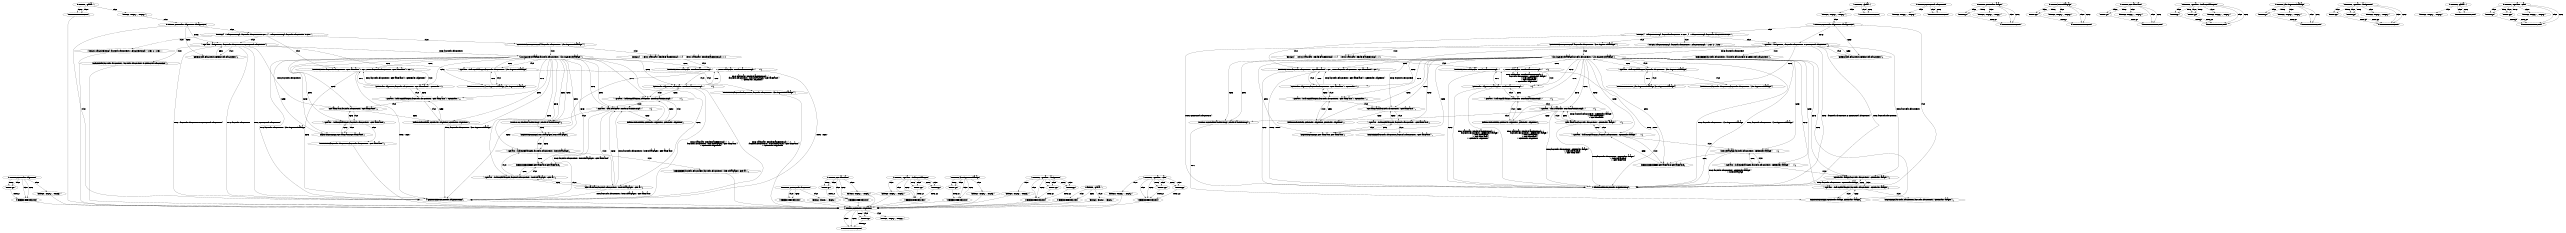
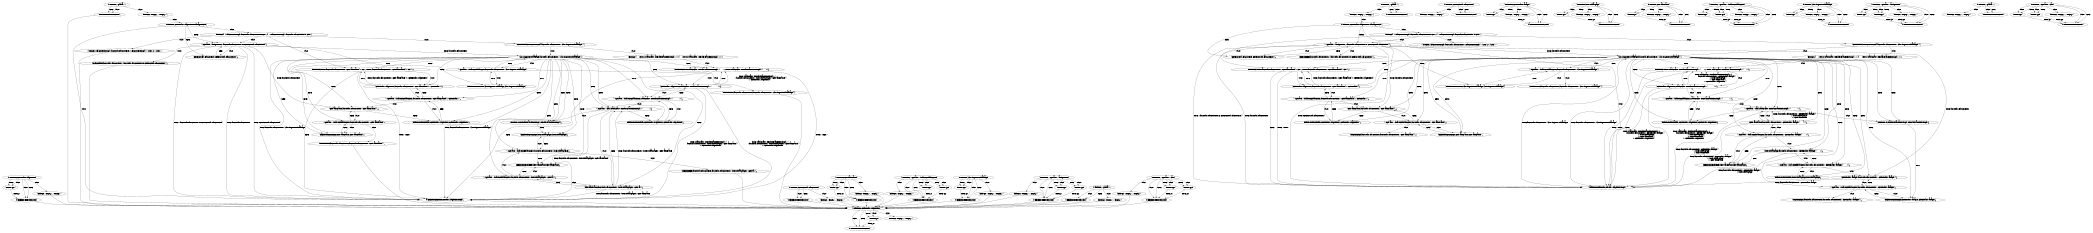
none -> (1798, 178)
